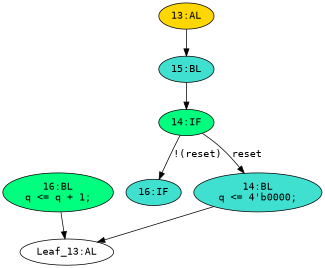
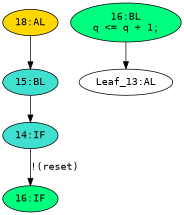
(186, 16) -> (30, 23)
(186, 122) -> (30, 135)
(154, 192) -> (30, 199)
(258, 192) -> none
